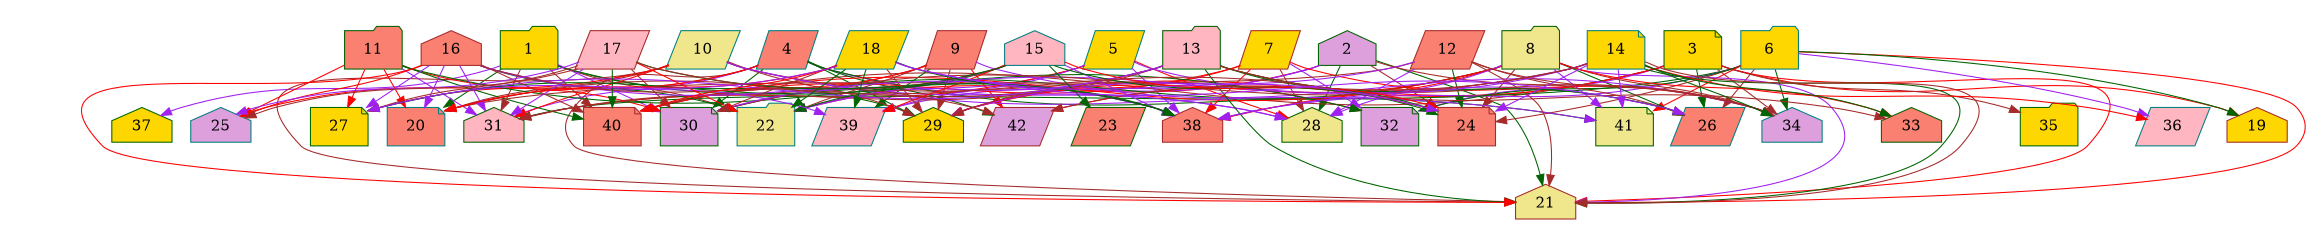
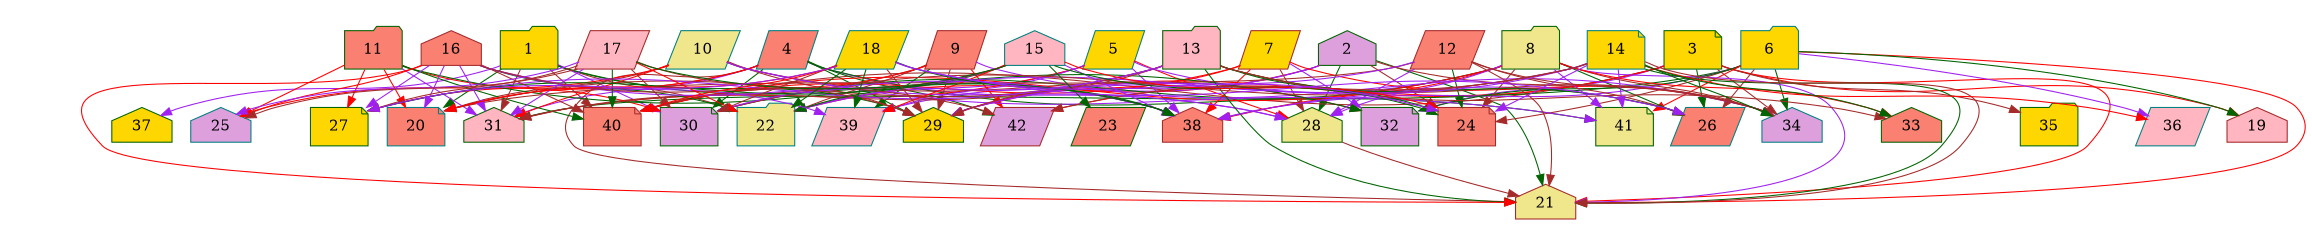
(1032, 86) -> (770, 87)
(1232, 89) -> (1232, 89)
(2257, 127) -> (2257, 127)
(677, 184) -> (1425, 170)
